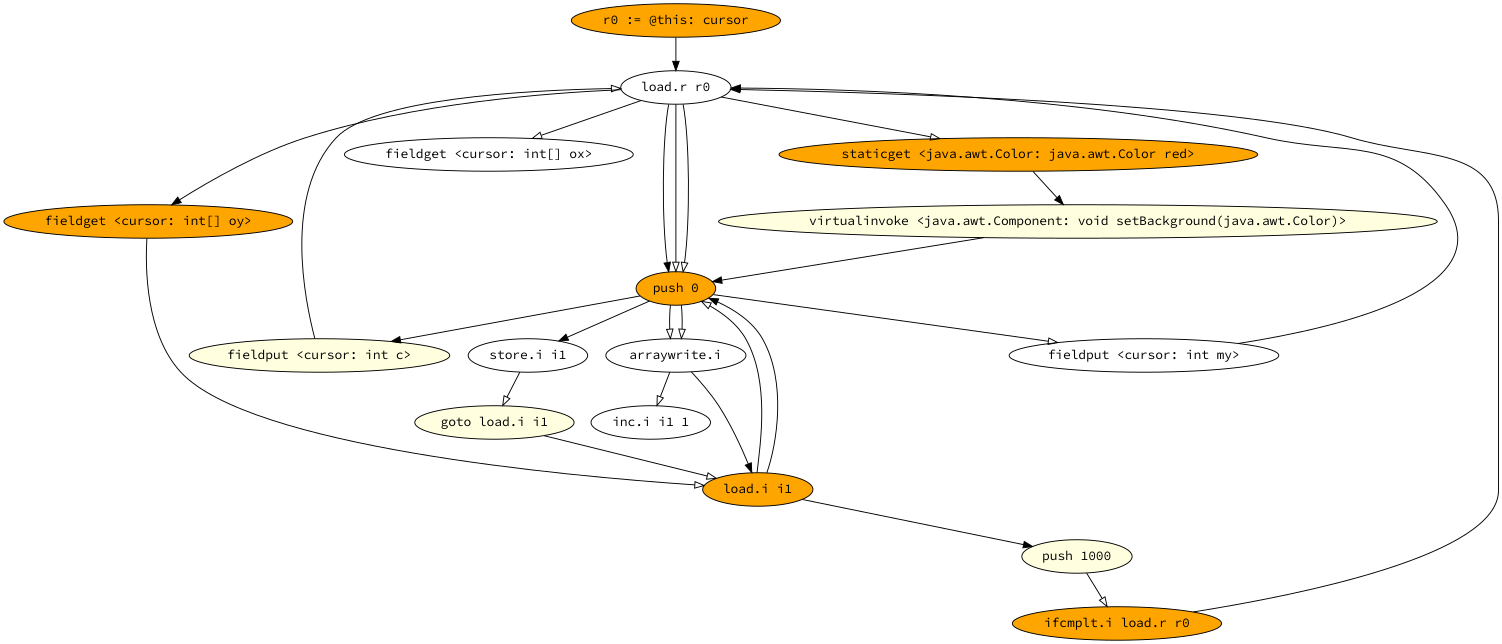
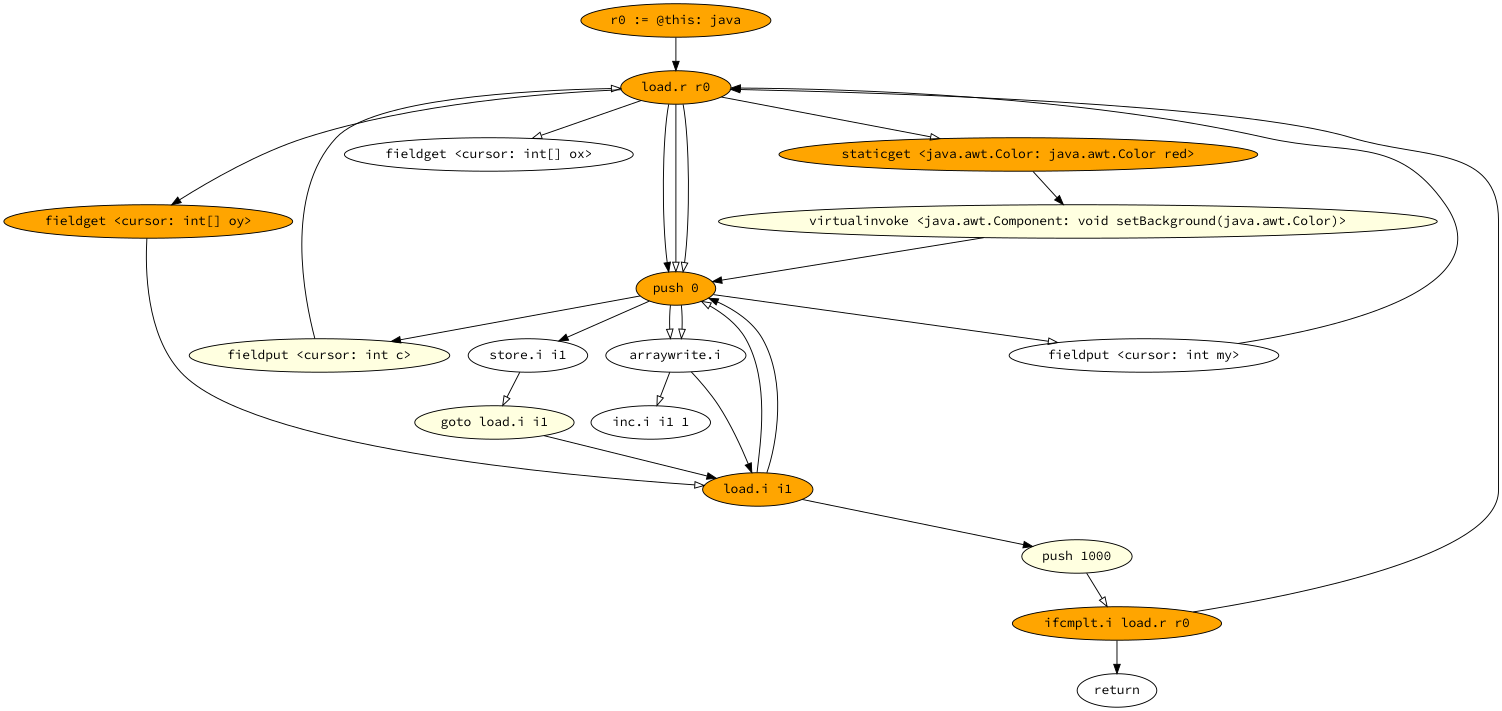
(676, 20) -> (676, 20)
(676, 87) -> (676, 87)
(626, 456) -> (626, 456)
none -> (1117, 690)
